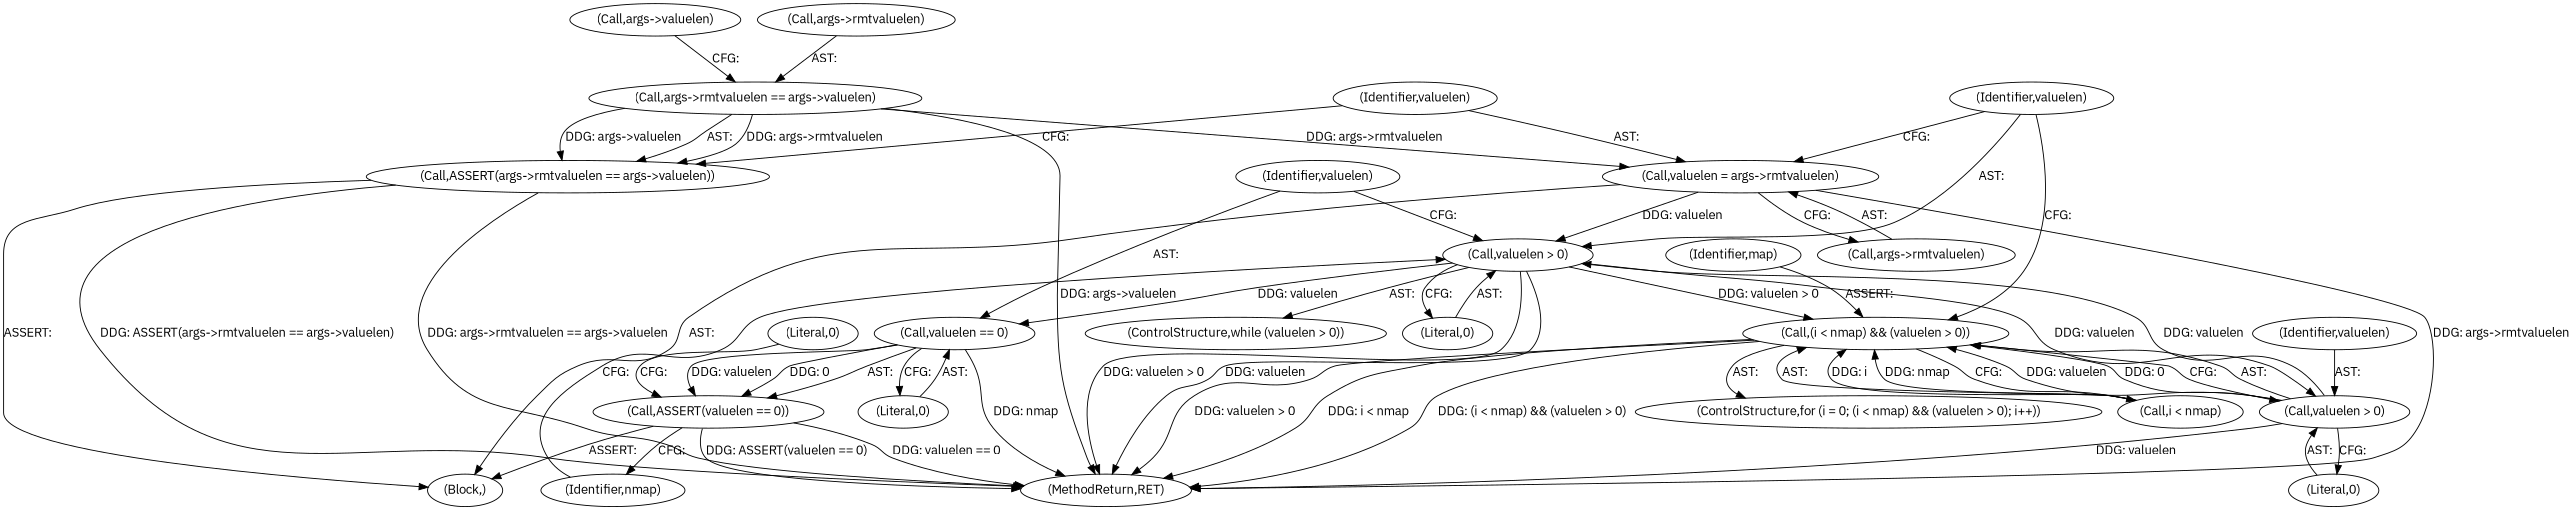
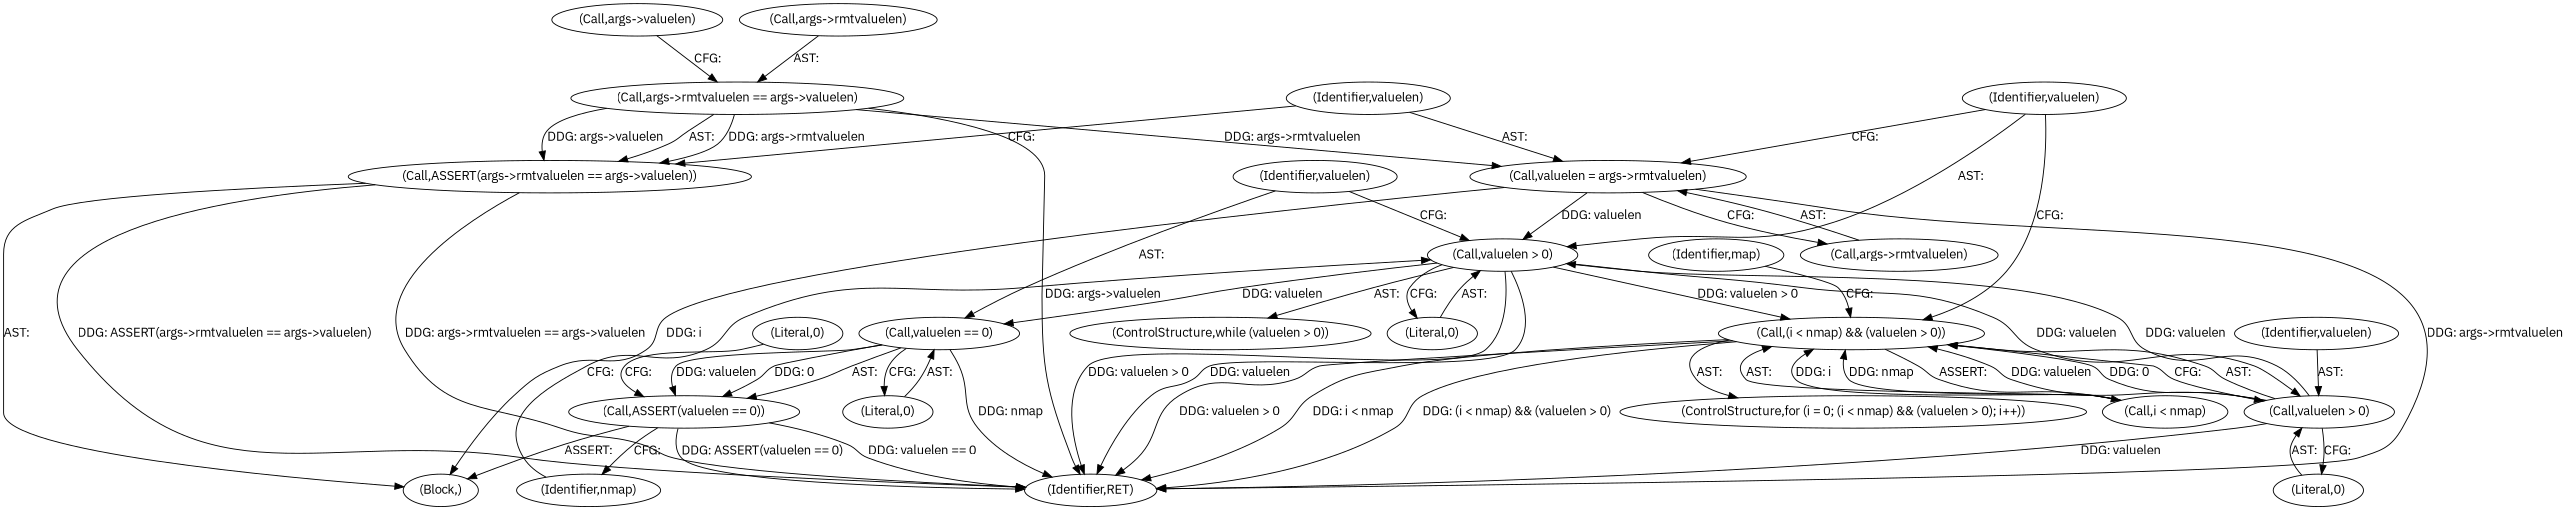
(1871, 294) -> (1861, 294)
(29, 334) -> (18, 334)
(703, 334) -> (684, 334)
(1990, 373) -> (1965, 373)
(1106, 490) -> (1091, 490)
